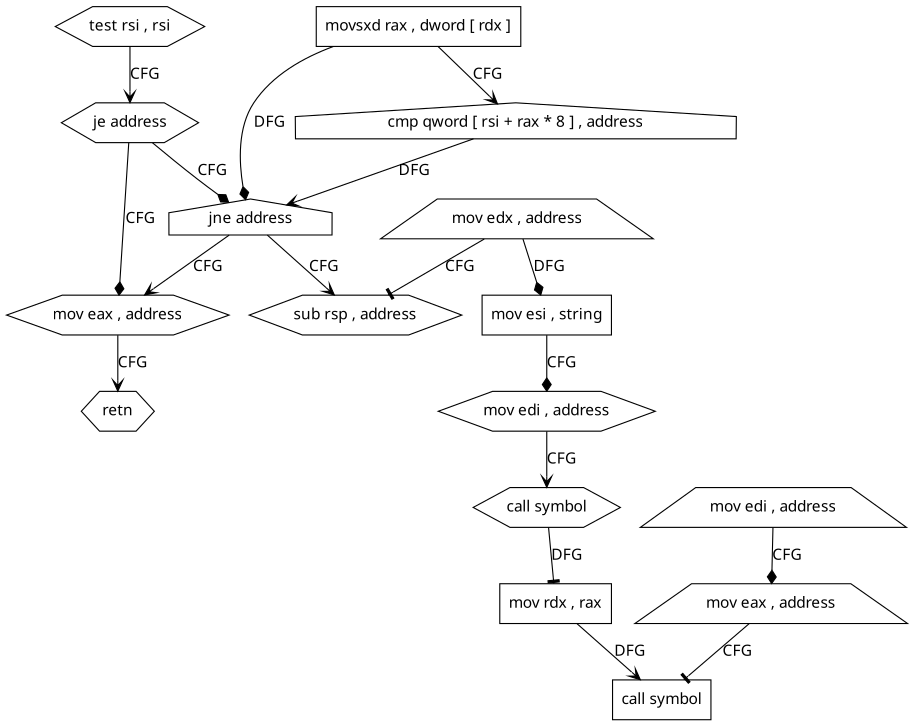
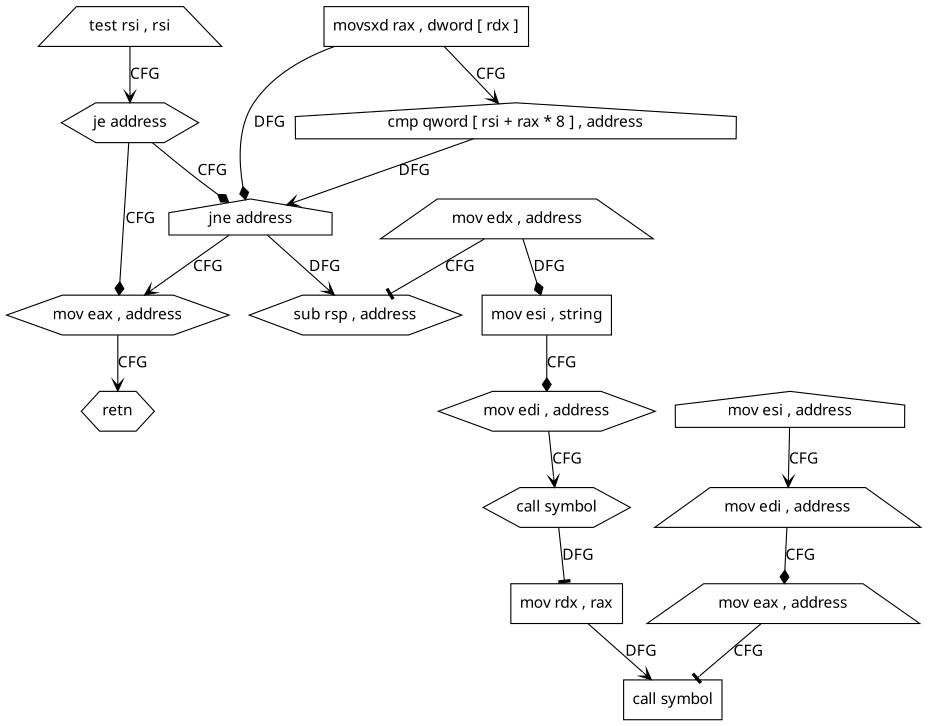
(130, 27) -> (130, 27)
(325, 267) -> (325, 267)
none -> (790, 411)
